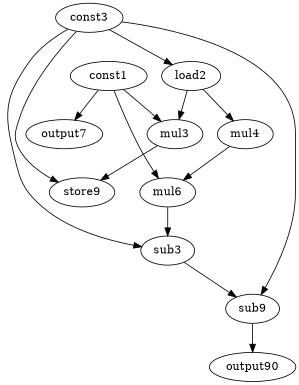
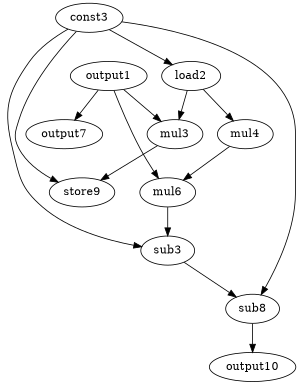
(109, 76) -> (109, 76)
(253, 309) -> (253, 309)
(253, 367) -> (253, 367)
